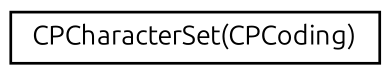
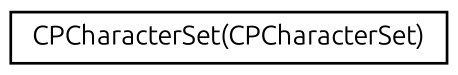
(195, 38) -> (229, 38)
